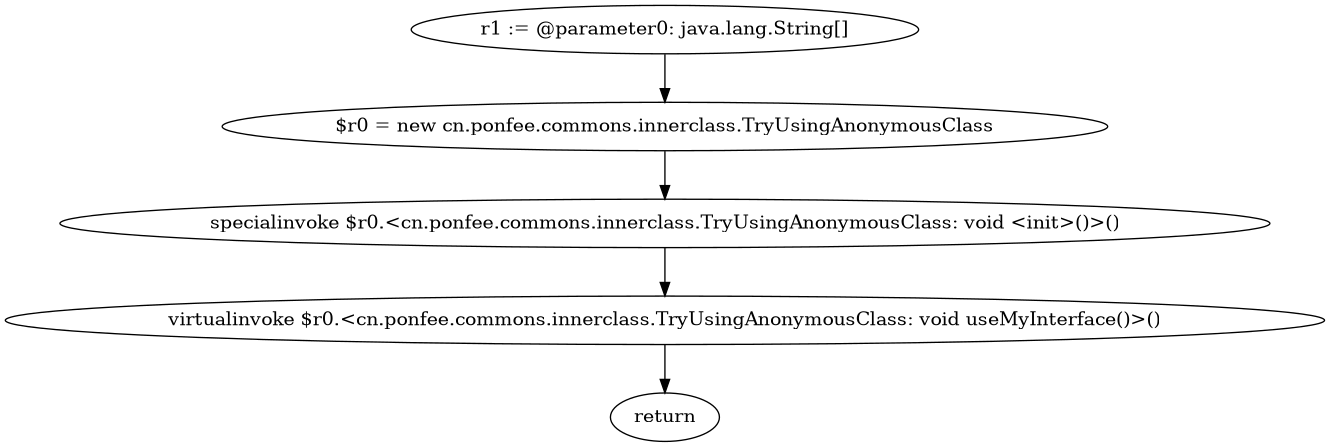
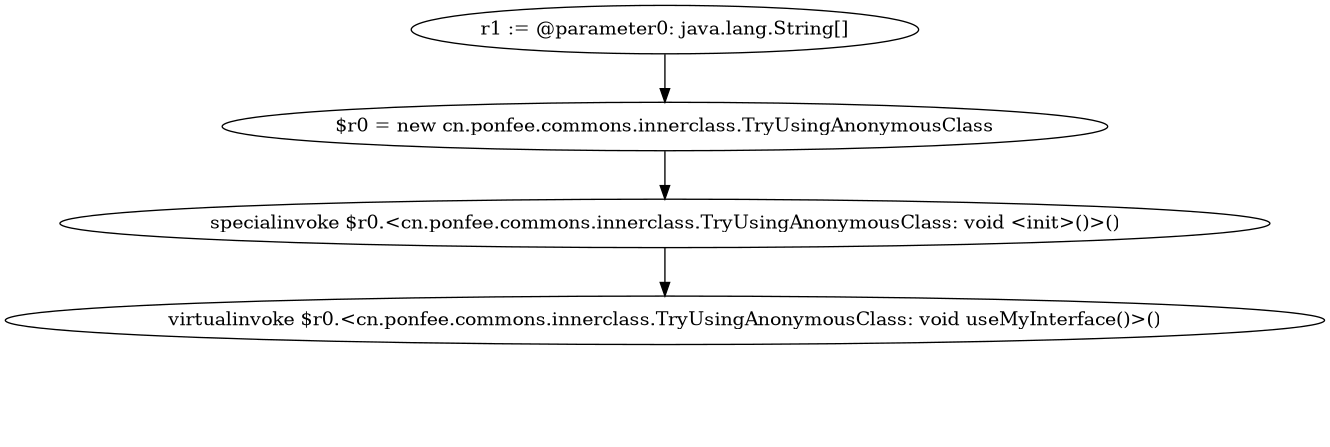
(665, 417) -> none
